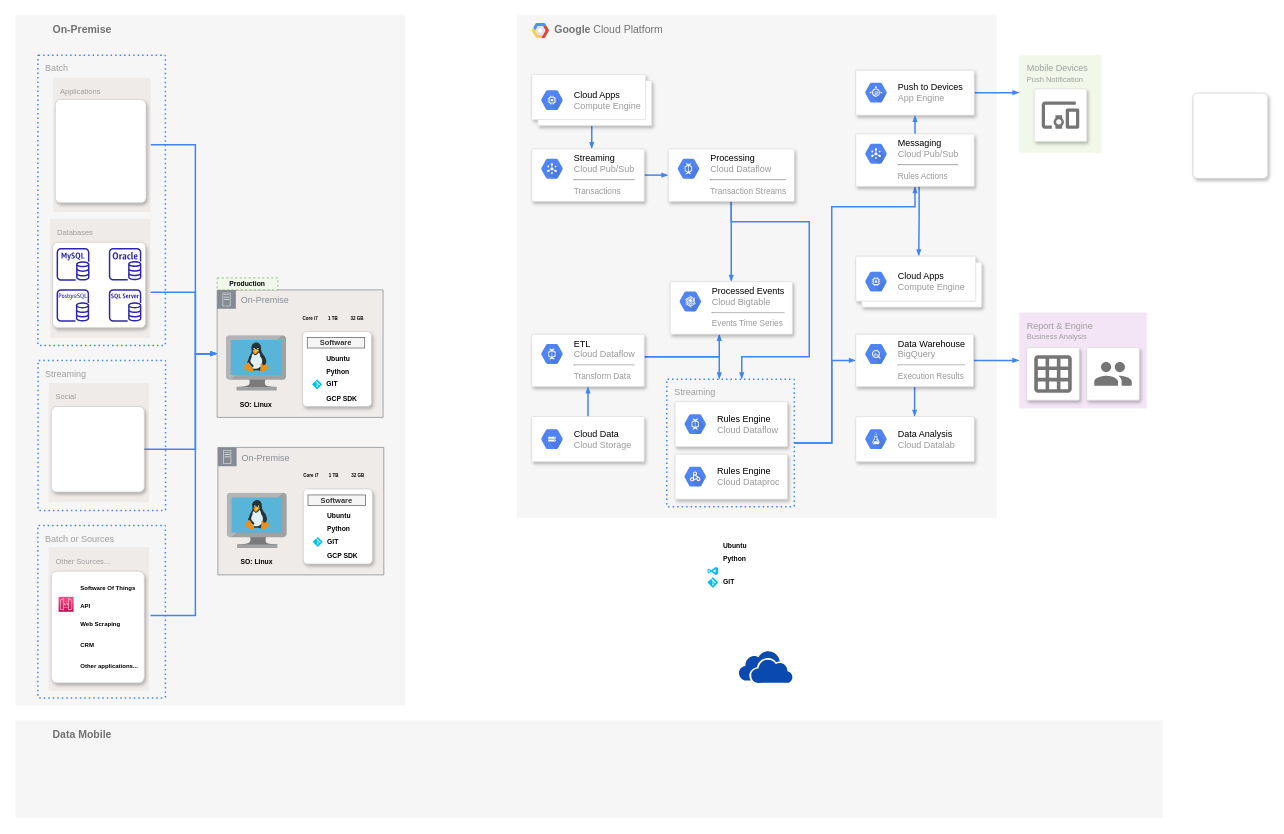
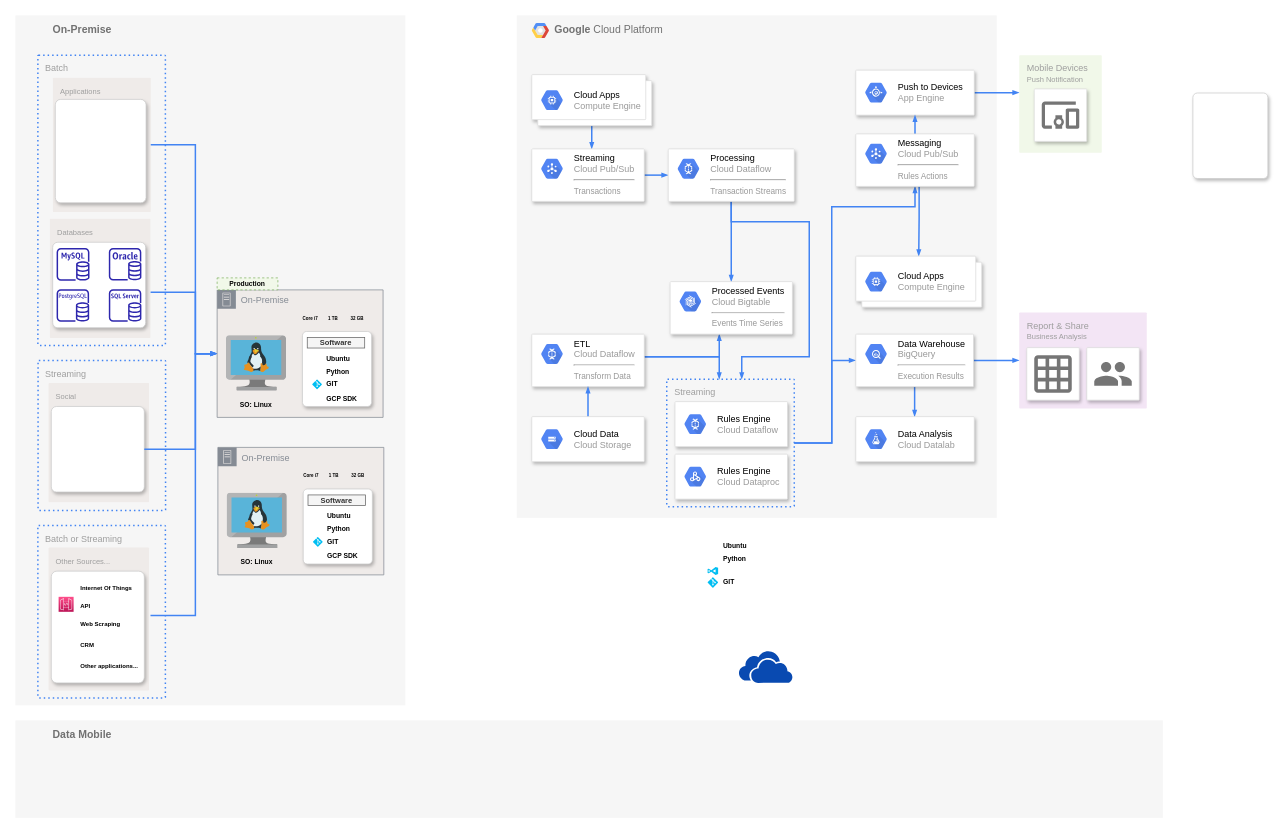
(1065, 331) -> (1065, 331)
(83, 539) -> (87, 539)
(109, 588) -> (109, 588)
